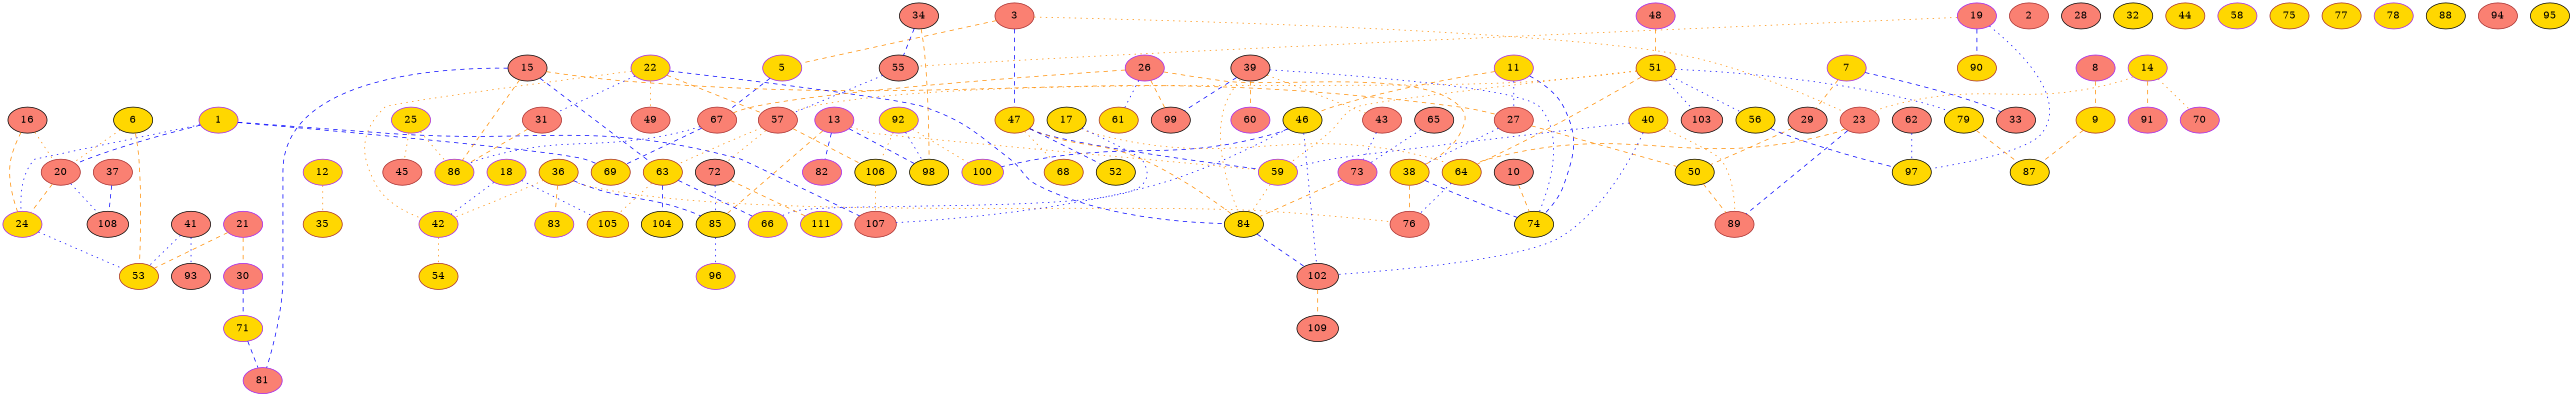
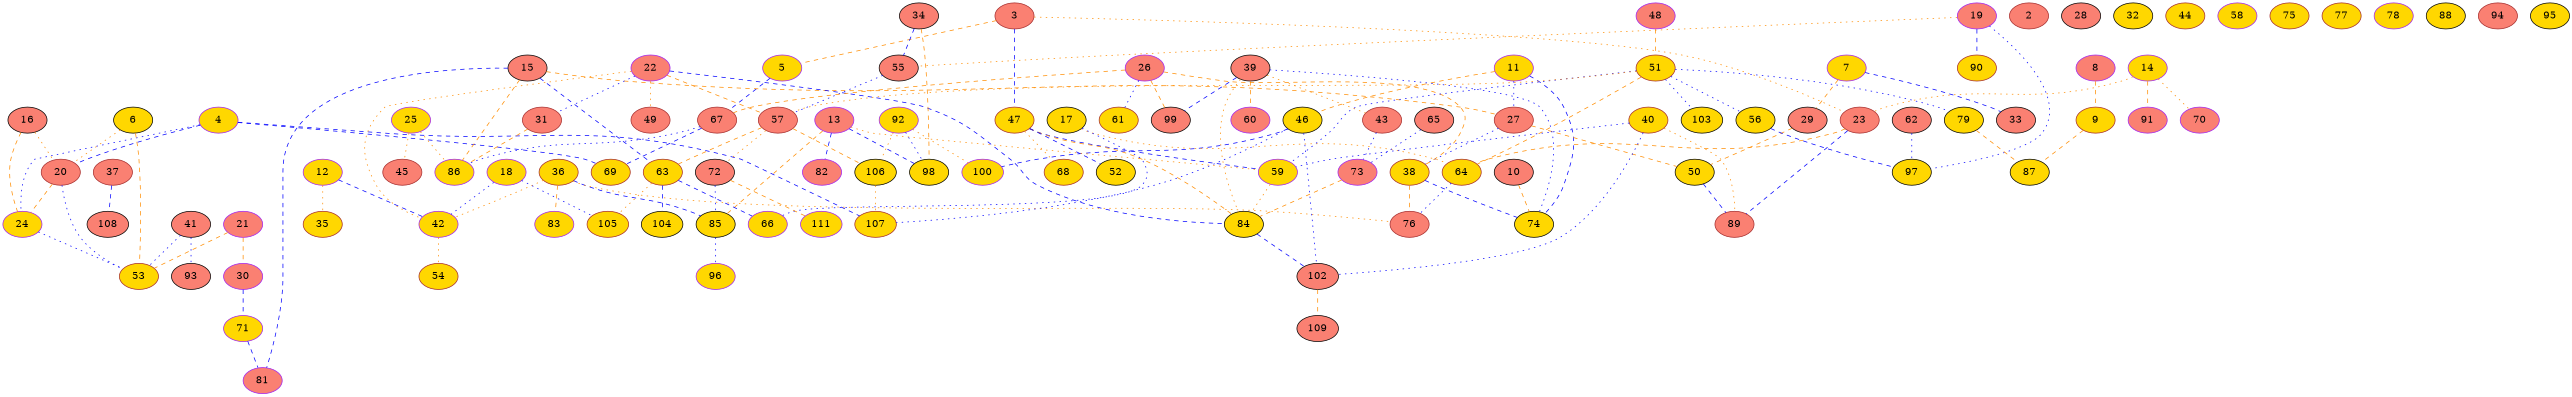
(651, 68) -> (651, 68)
(1453, 92) -> (1453, 92)
(219, 120) -> (219, 120)
(1702, 120) -> (1702, 120)
(720, 146) -> (720, 146)
(84, 198) -> (80, 236)
none -> (381, 198)
(1715, 198) -> (1715, 198)
(876, 224) -> (876, 224)
